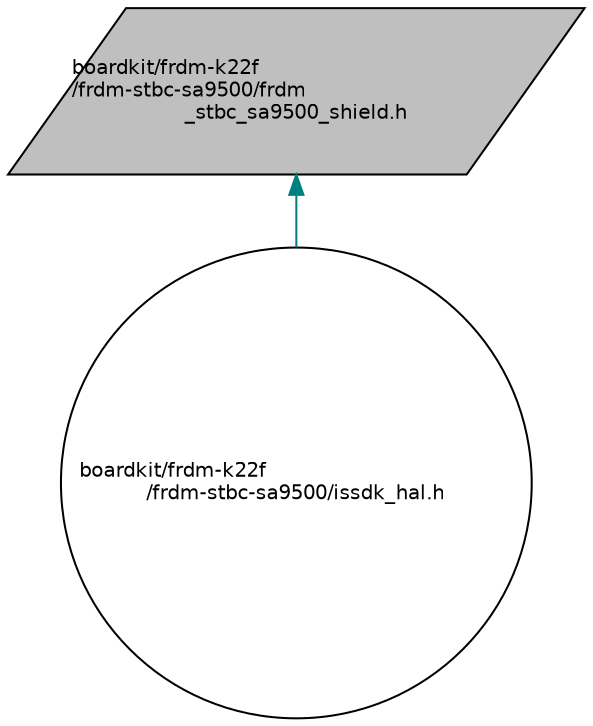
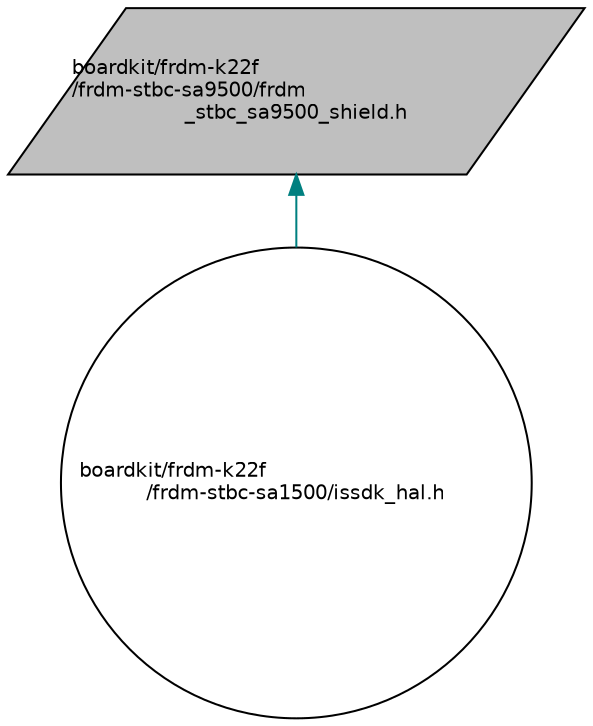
(296, 483) -> (296, 483)
